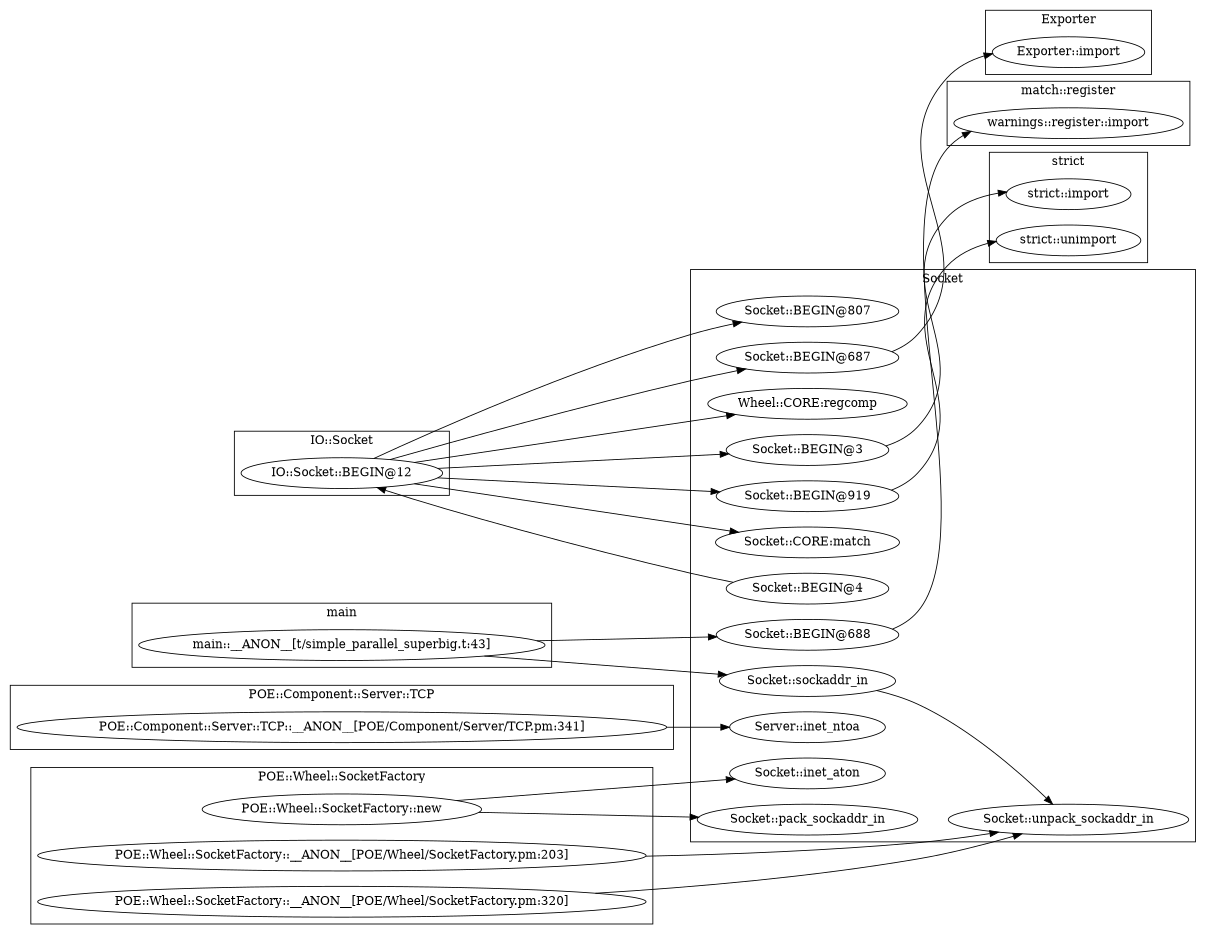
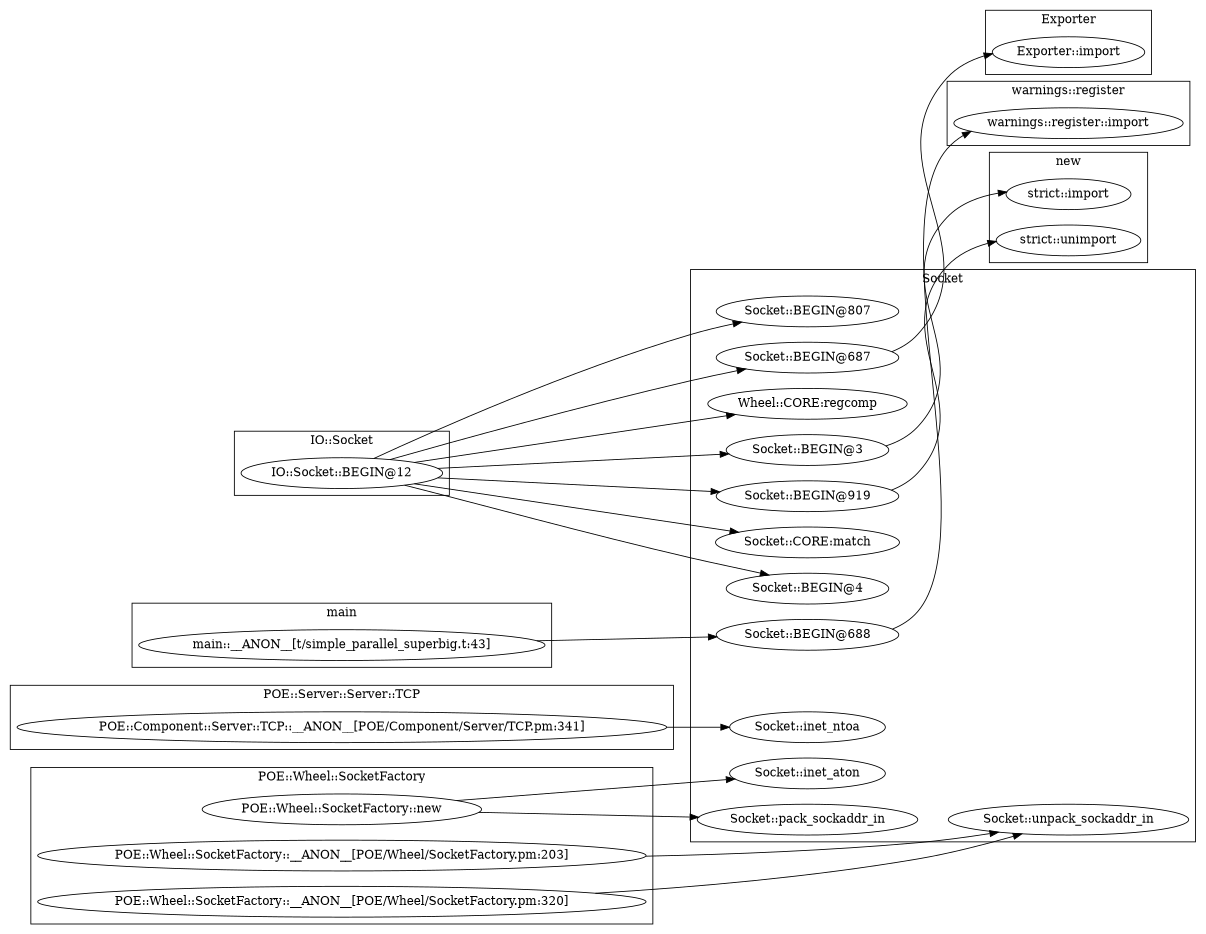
(1069, 91) -> (1069, 91)
(1069, 162) -> (1069, 162)
(558, 540) -> (582, 531)
(807, 681) -> none
(342, 695) -> (342, 695)
(807, 727) -> (807, 727)
